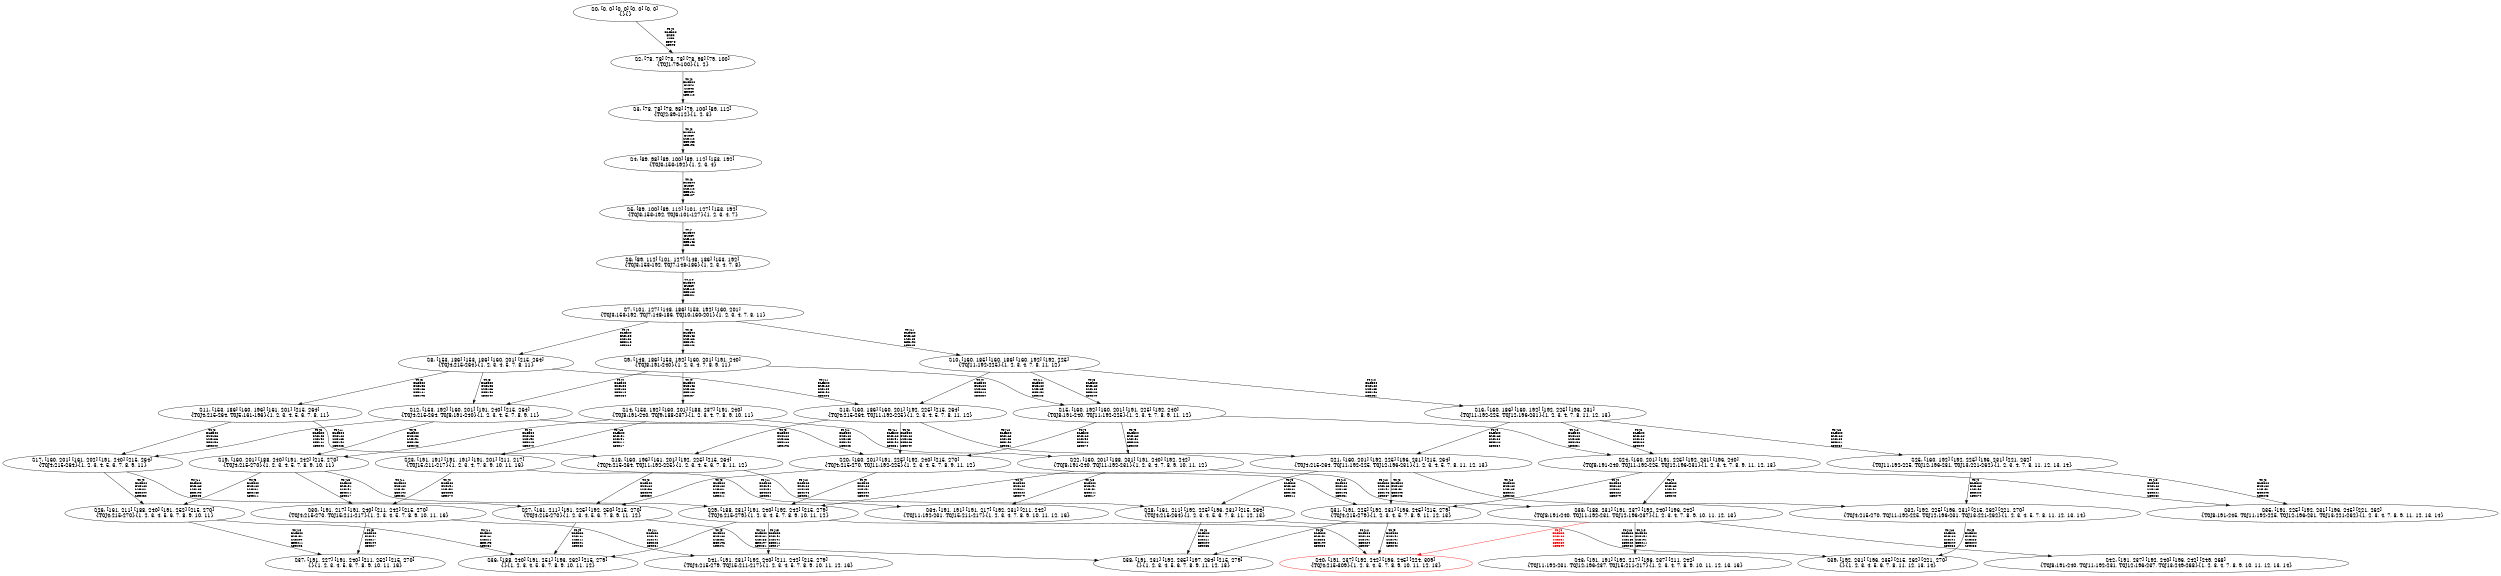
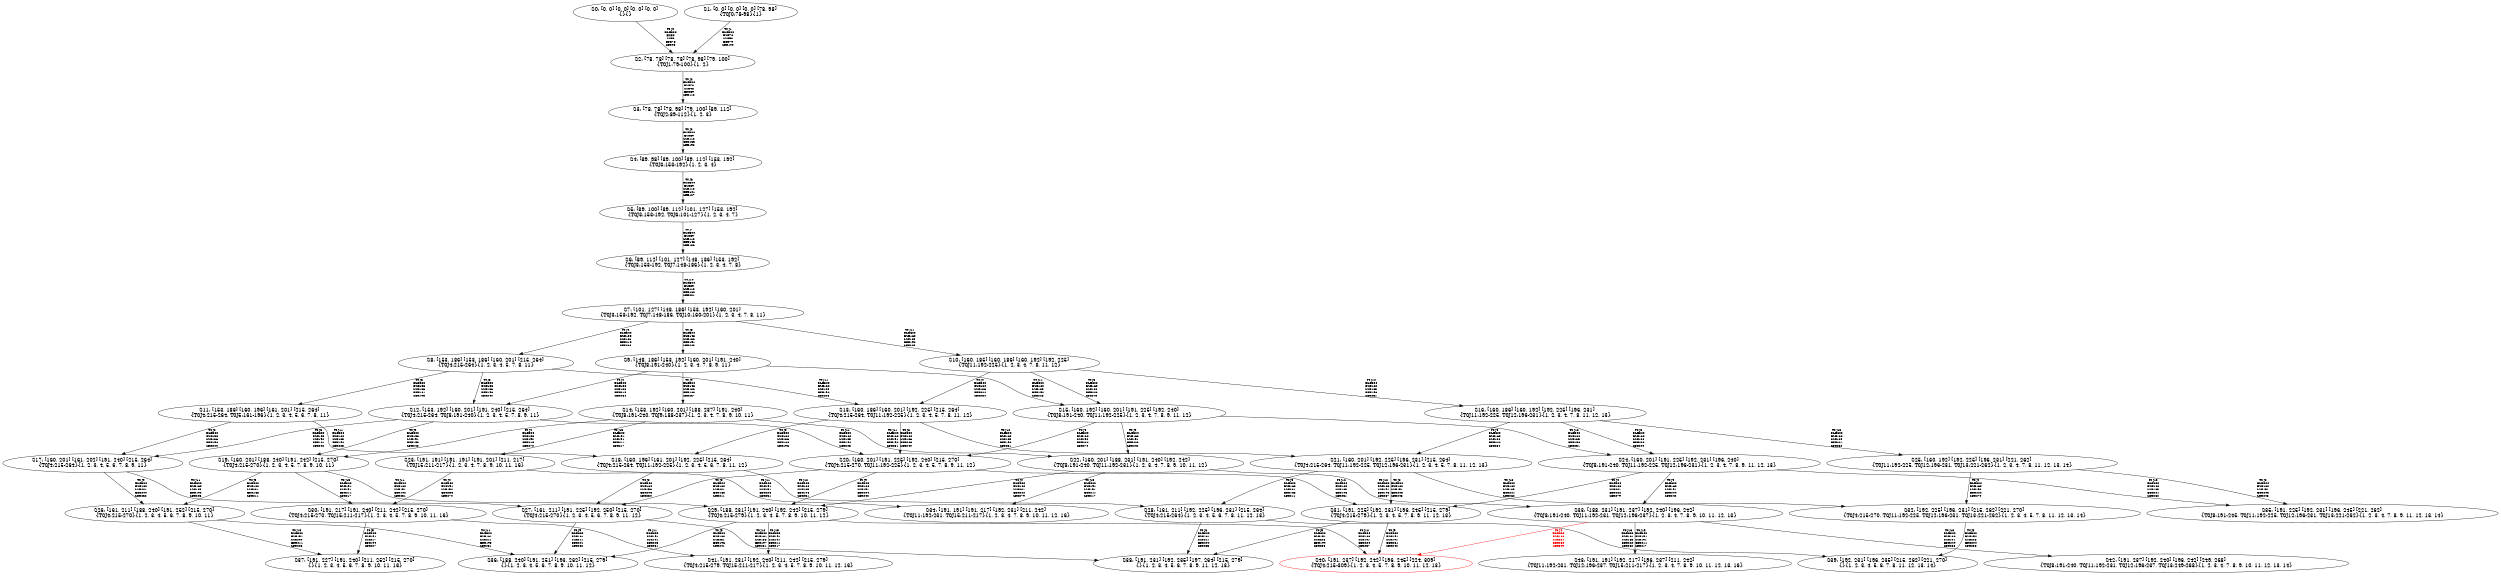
none -> (741, 12)
